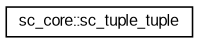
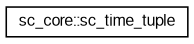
(99, 22) -> (97, 22)
